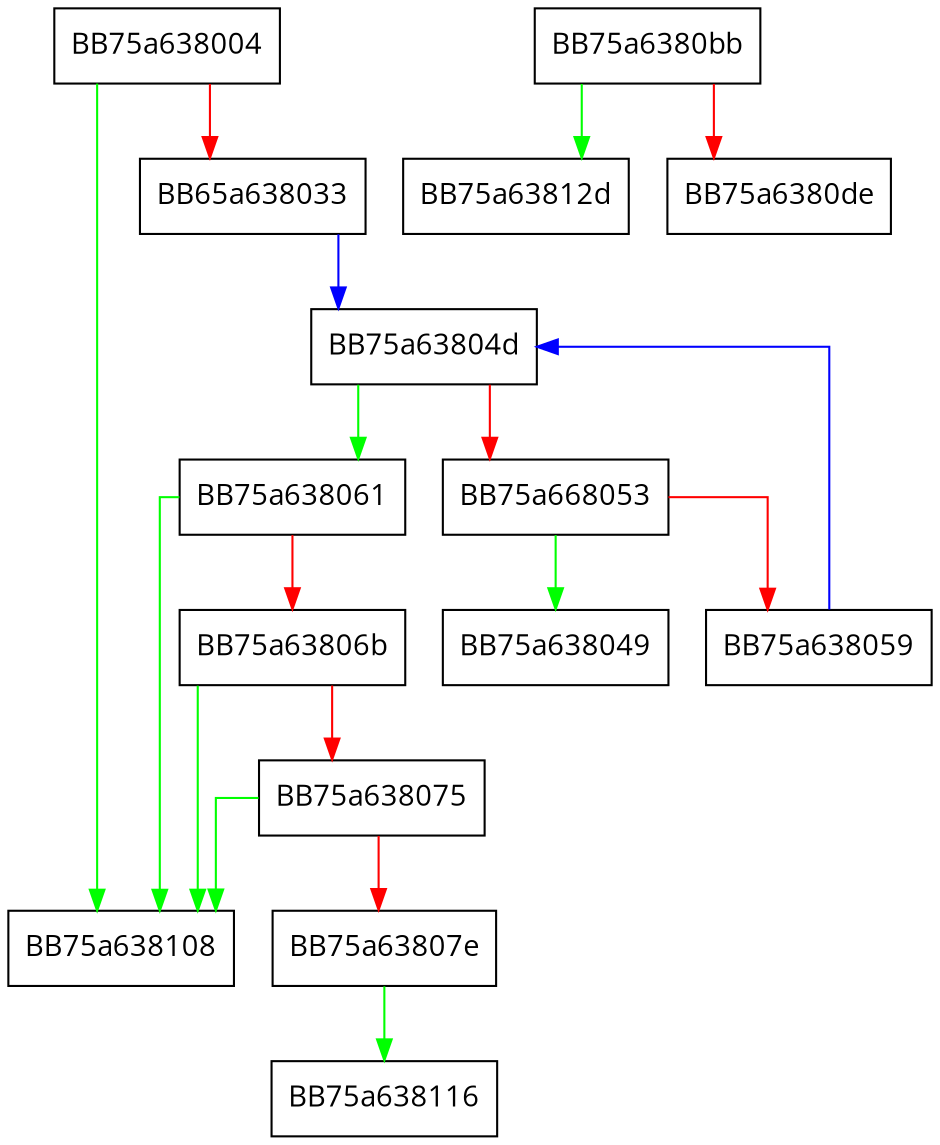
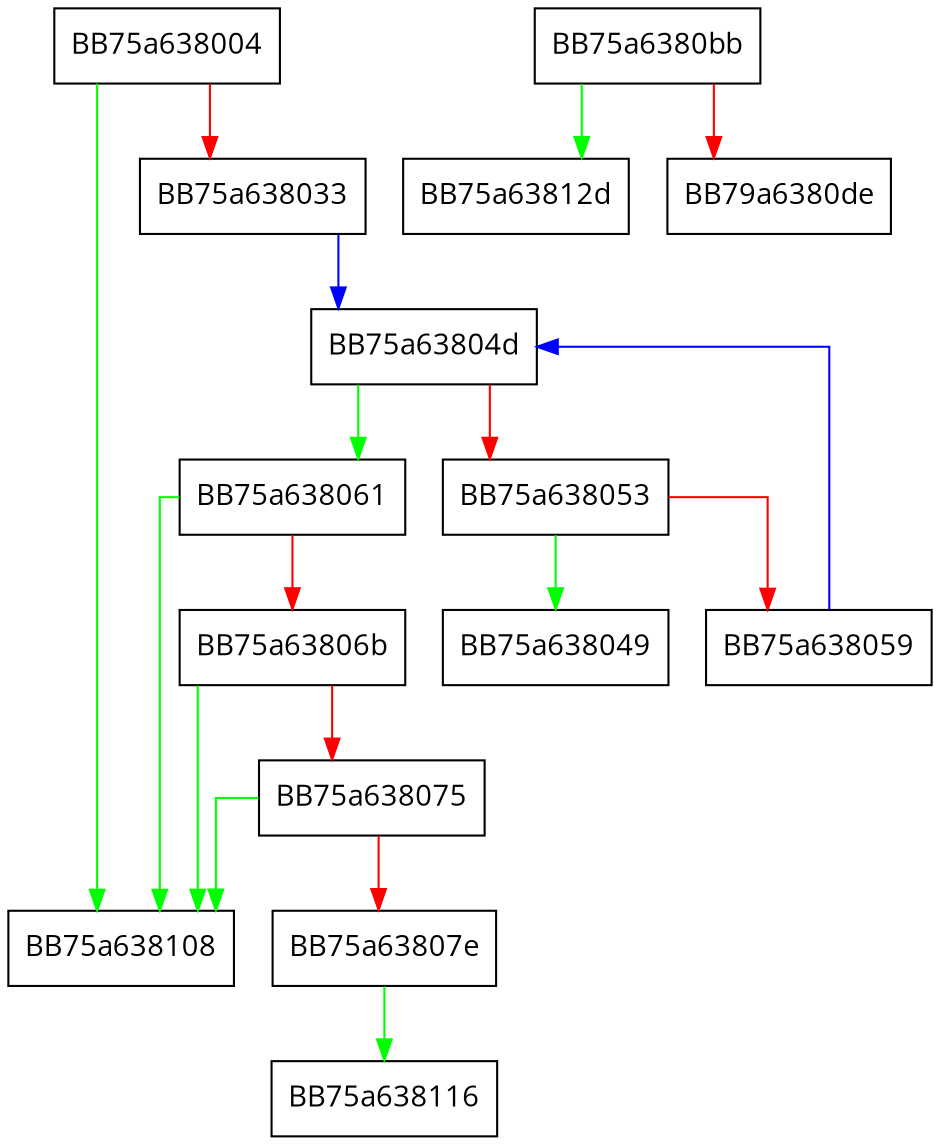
(253, 196) -> (253, 196)
(779, 196) -> (779, 196)
(556, 497) -> (556, 497)
